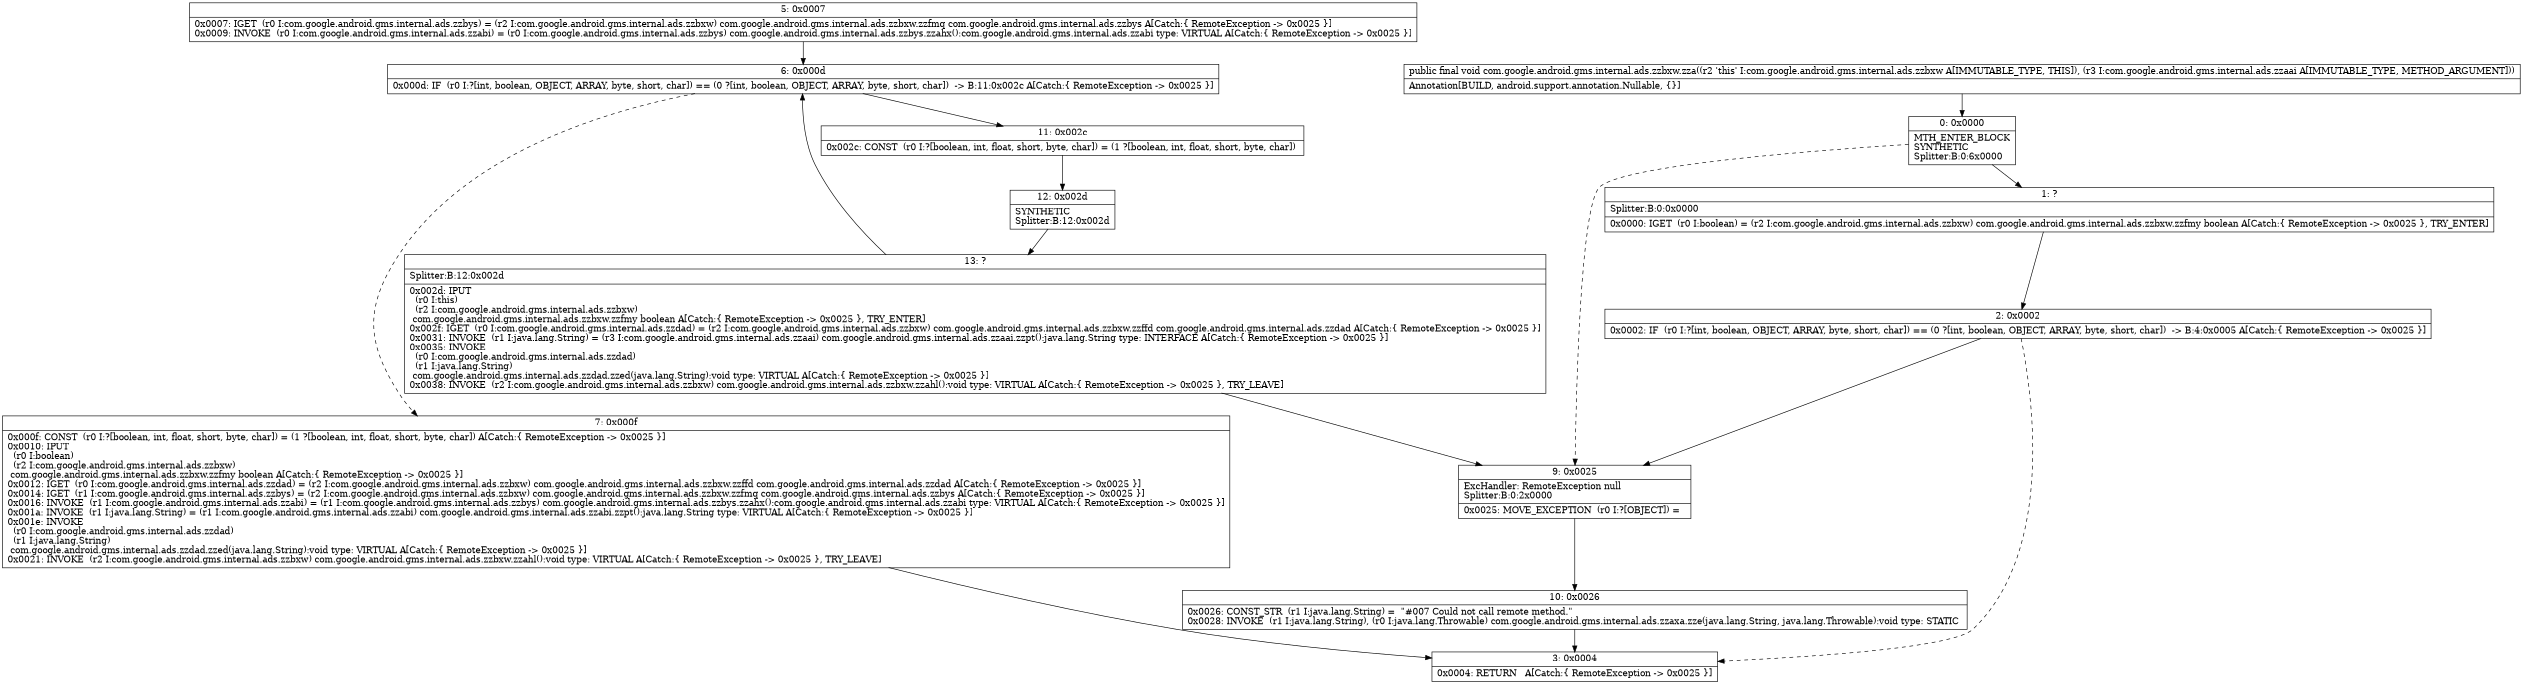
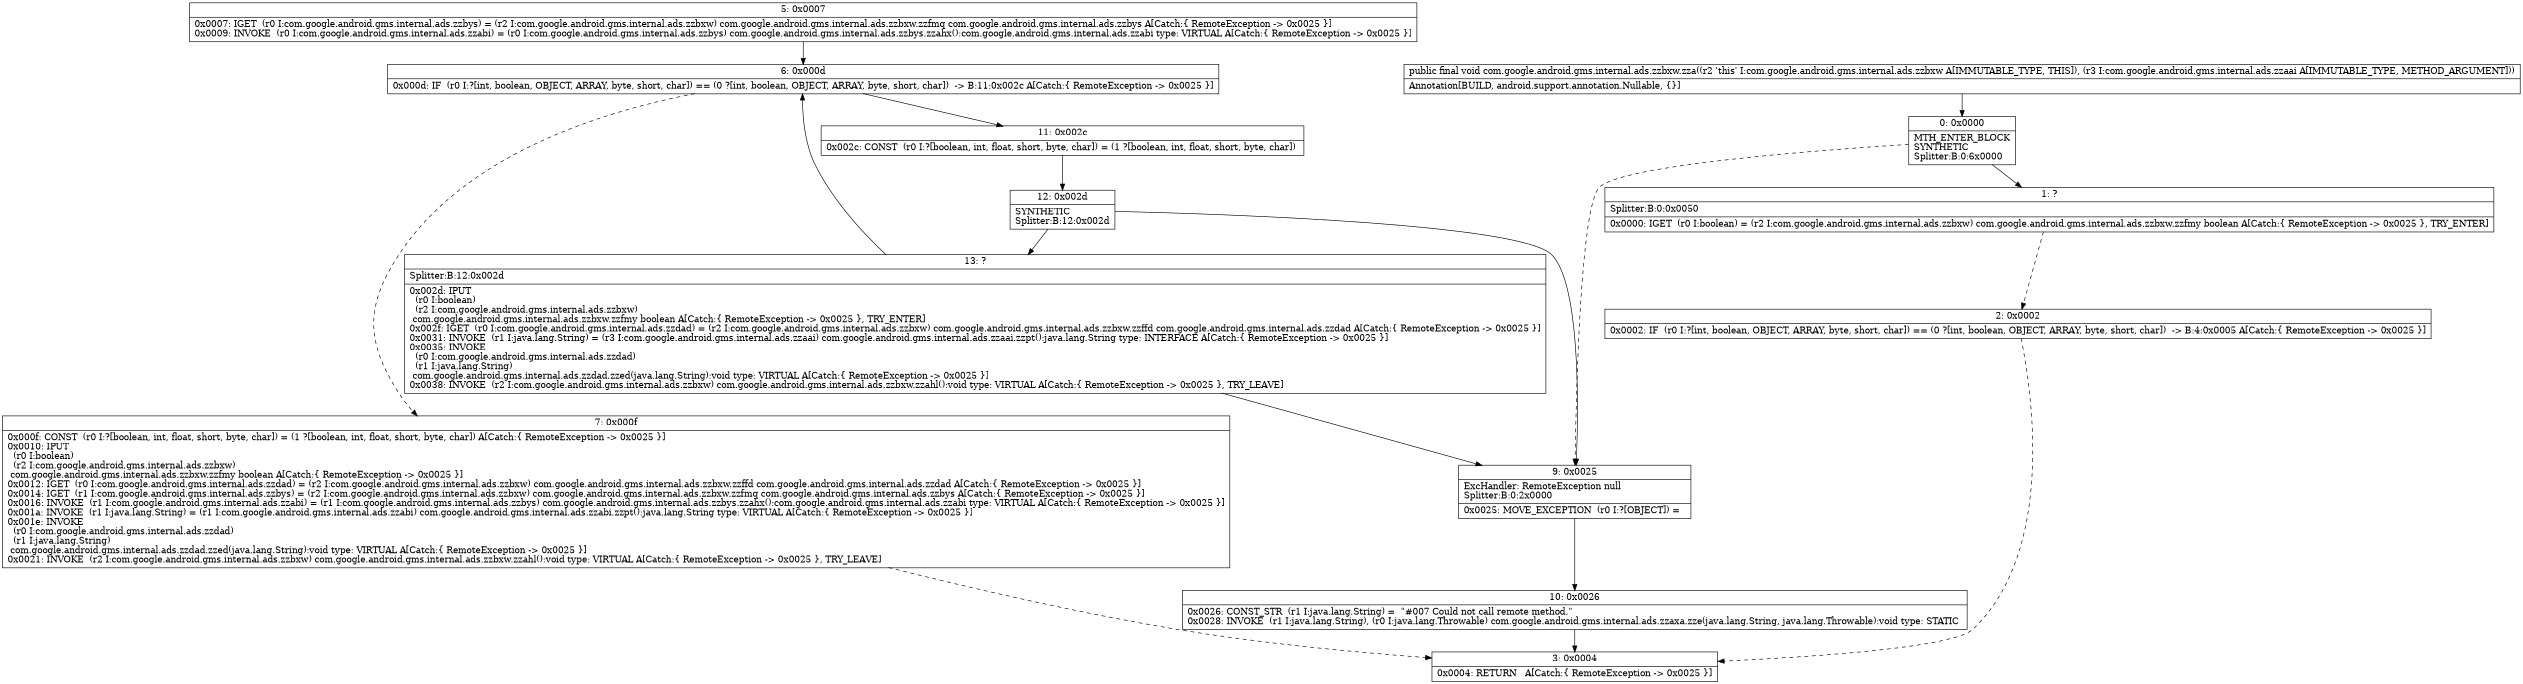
(1655, 209) -> (1655, 209)
(2034, 268) -> (2034, 268)
(434, 301) -> (443, 301)
(1815, 401) -> (1439, 229)
(1155, 626) -> (1155, 626)
